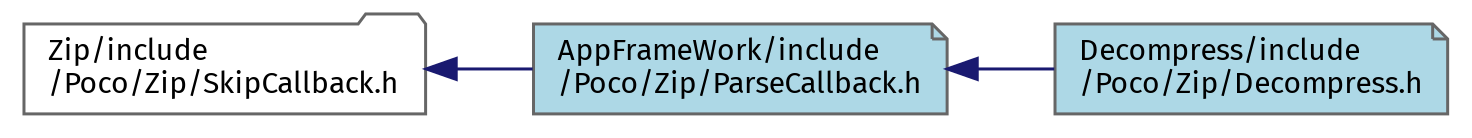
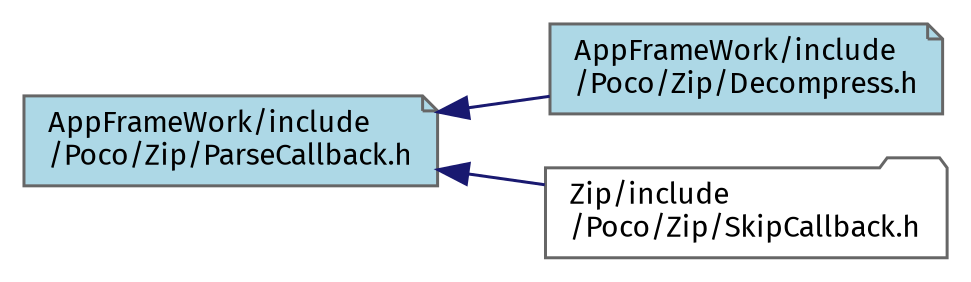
(495, 69) -> (506, 179)
(1251, 69) -> (746, 69)
